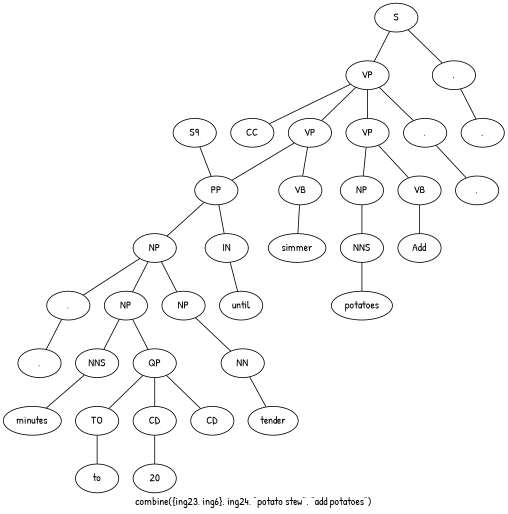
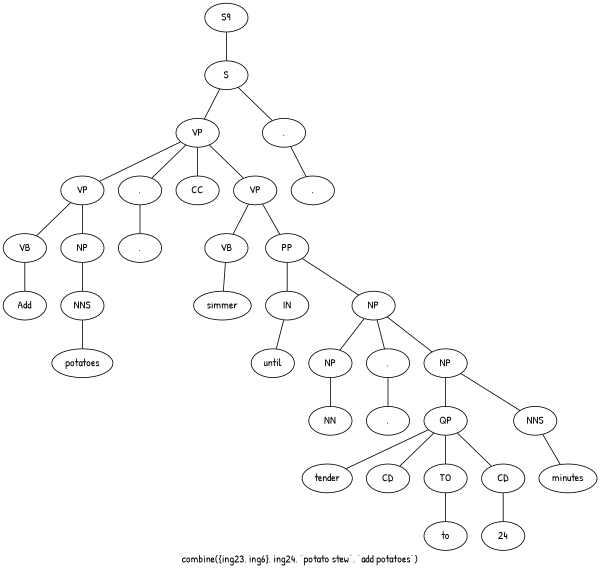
(205, 161) -> (226, 46)
(258, 392) -> (387, 449)
(155, 478) -> (503, 536)
